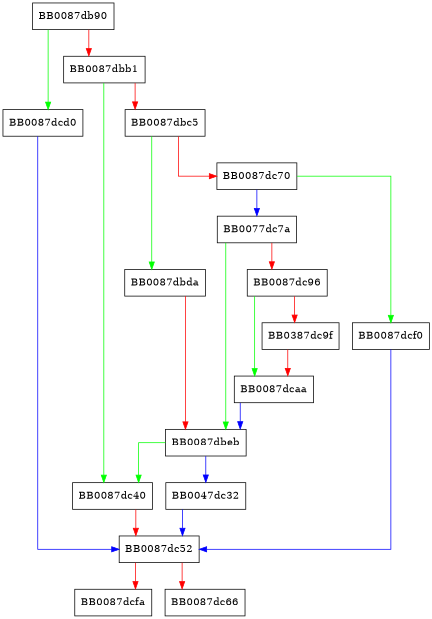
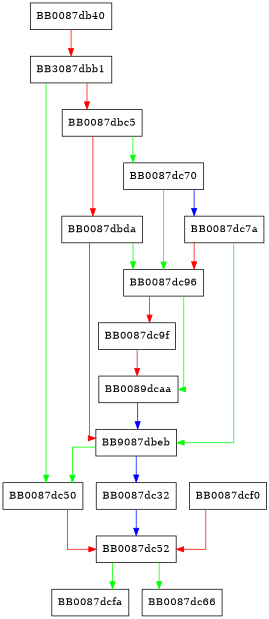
(73, 16) -> (71, 16)
(104, 70) -> (71, 70)
(43, 123) -> none
(178, 172) -> (133, 146)
(152, 199) -> (93, 173)
(391, 199) -> (164, 226)
(257, 229) -> (224, 229)
none -> (133, 252)
(301, 336) -> (137, 336)
(274, 389) -> (138, 389)
(206, 443) -> (136, 443)
(113, 496) -> (43, 496)
(206, 496) -> (136, 496)
(391, 541) -> (206, 540)
(135, 572) -> (113, 572)
(182, 572) -> (159, 572)
